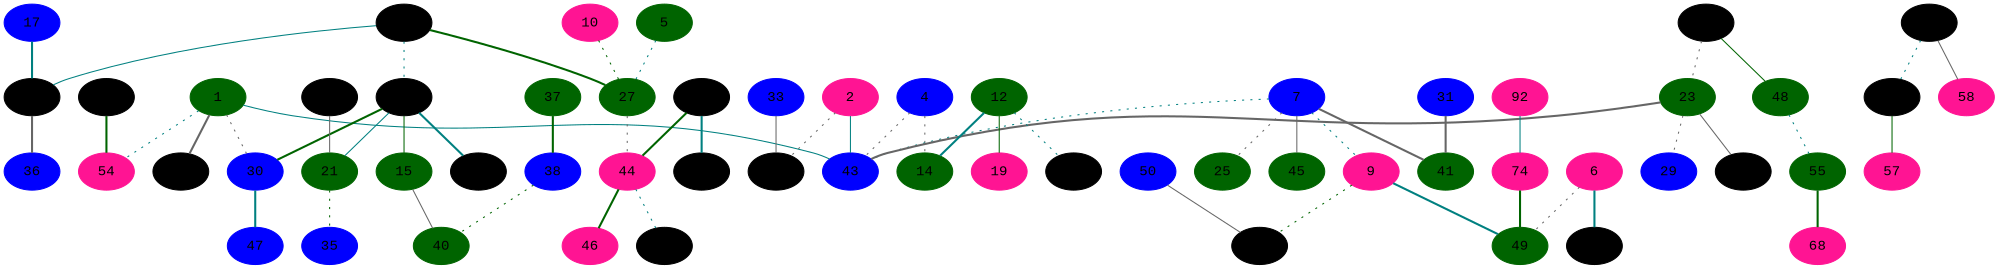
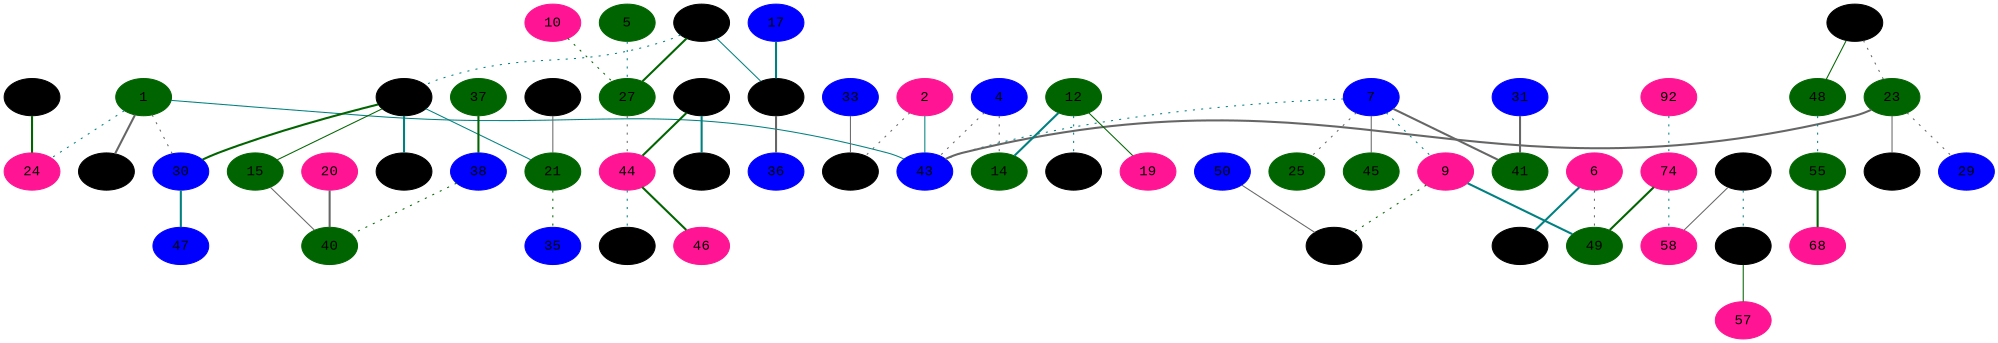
(1520, 134) -> (1669, 134)
(106, 172) -> (32, 172)
none -> (330, 172)
none -> (1669, 209)
